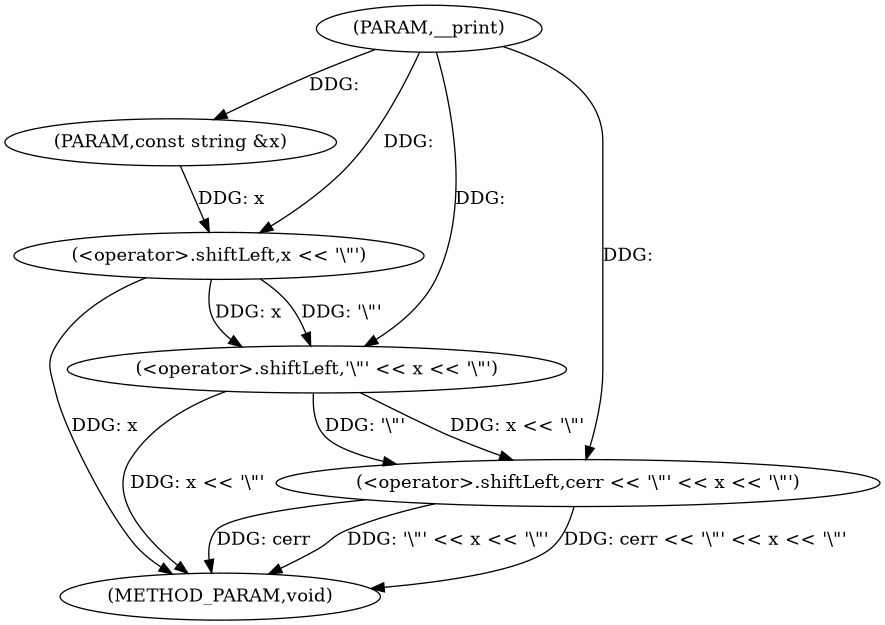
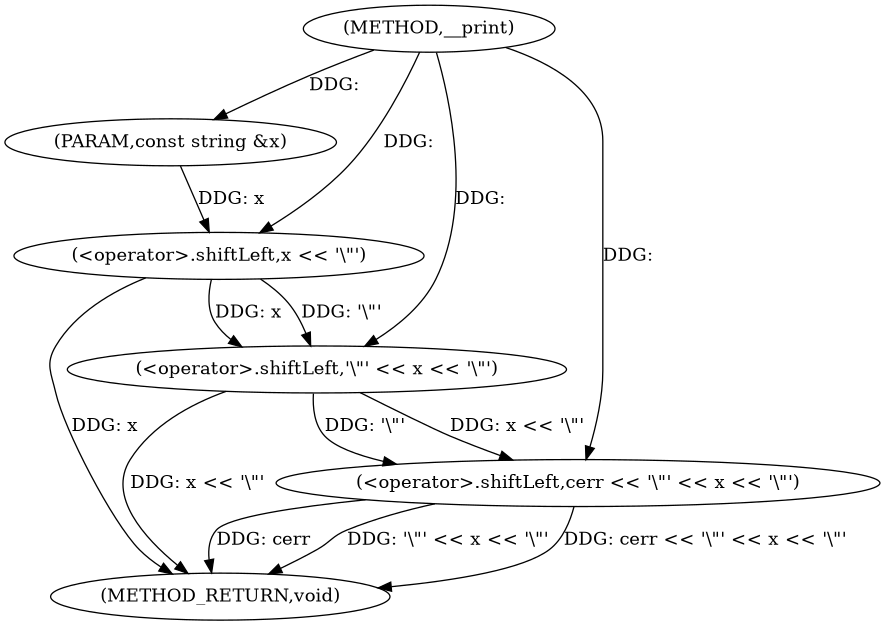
(429, 29) -> (429, 29)
(220, 597) -> (220, 597)
